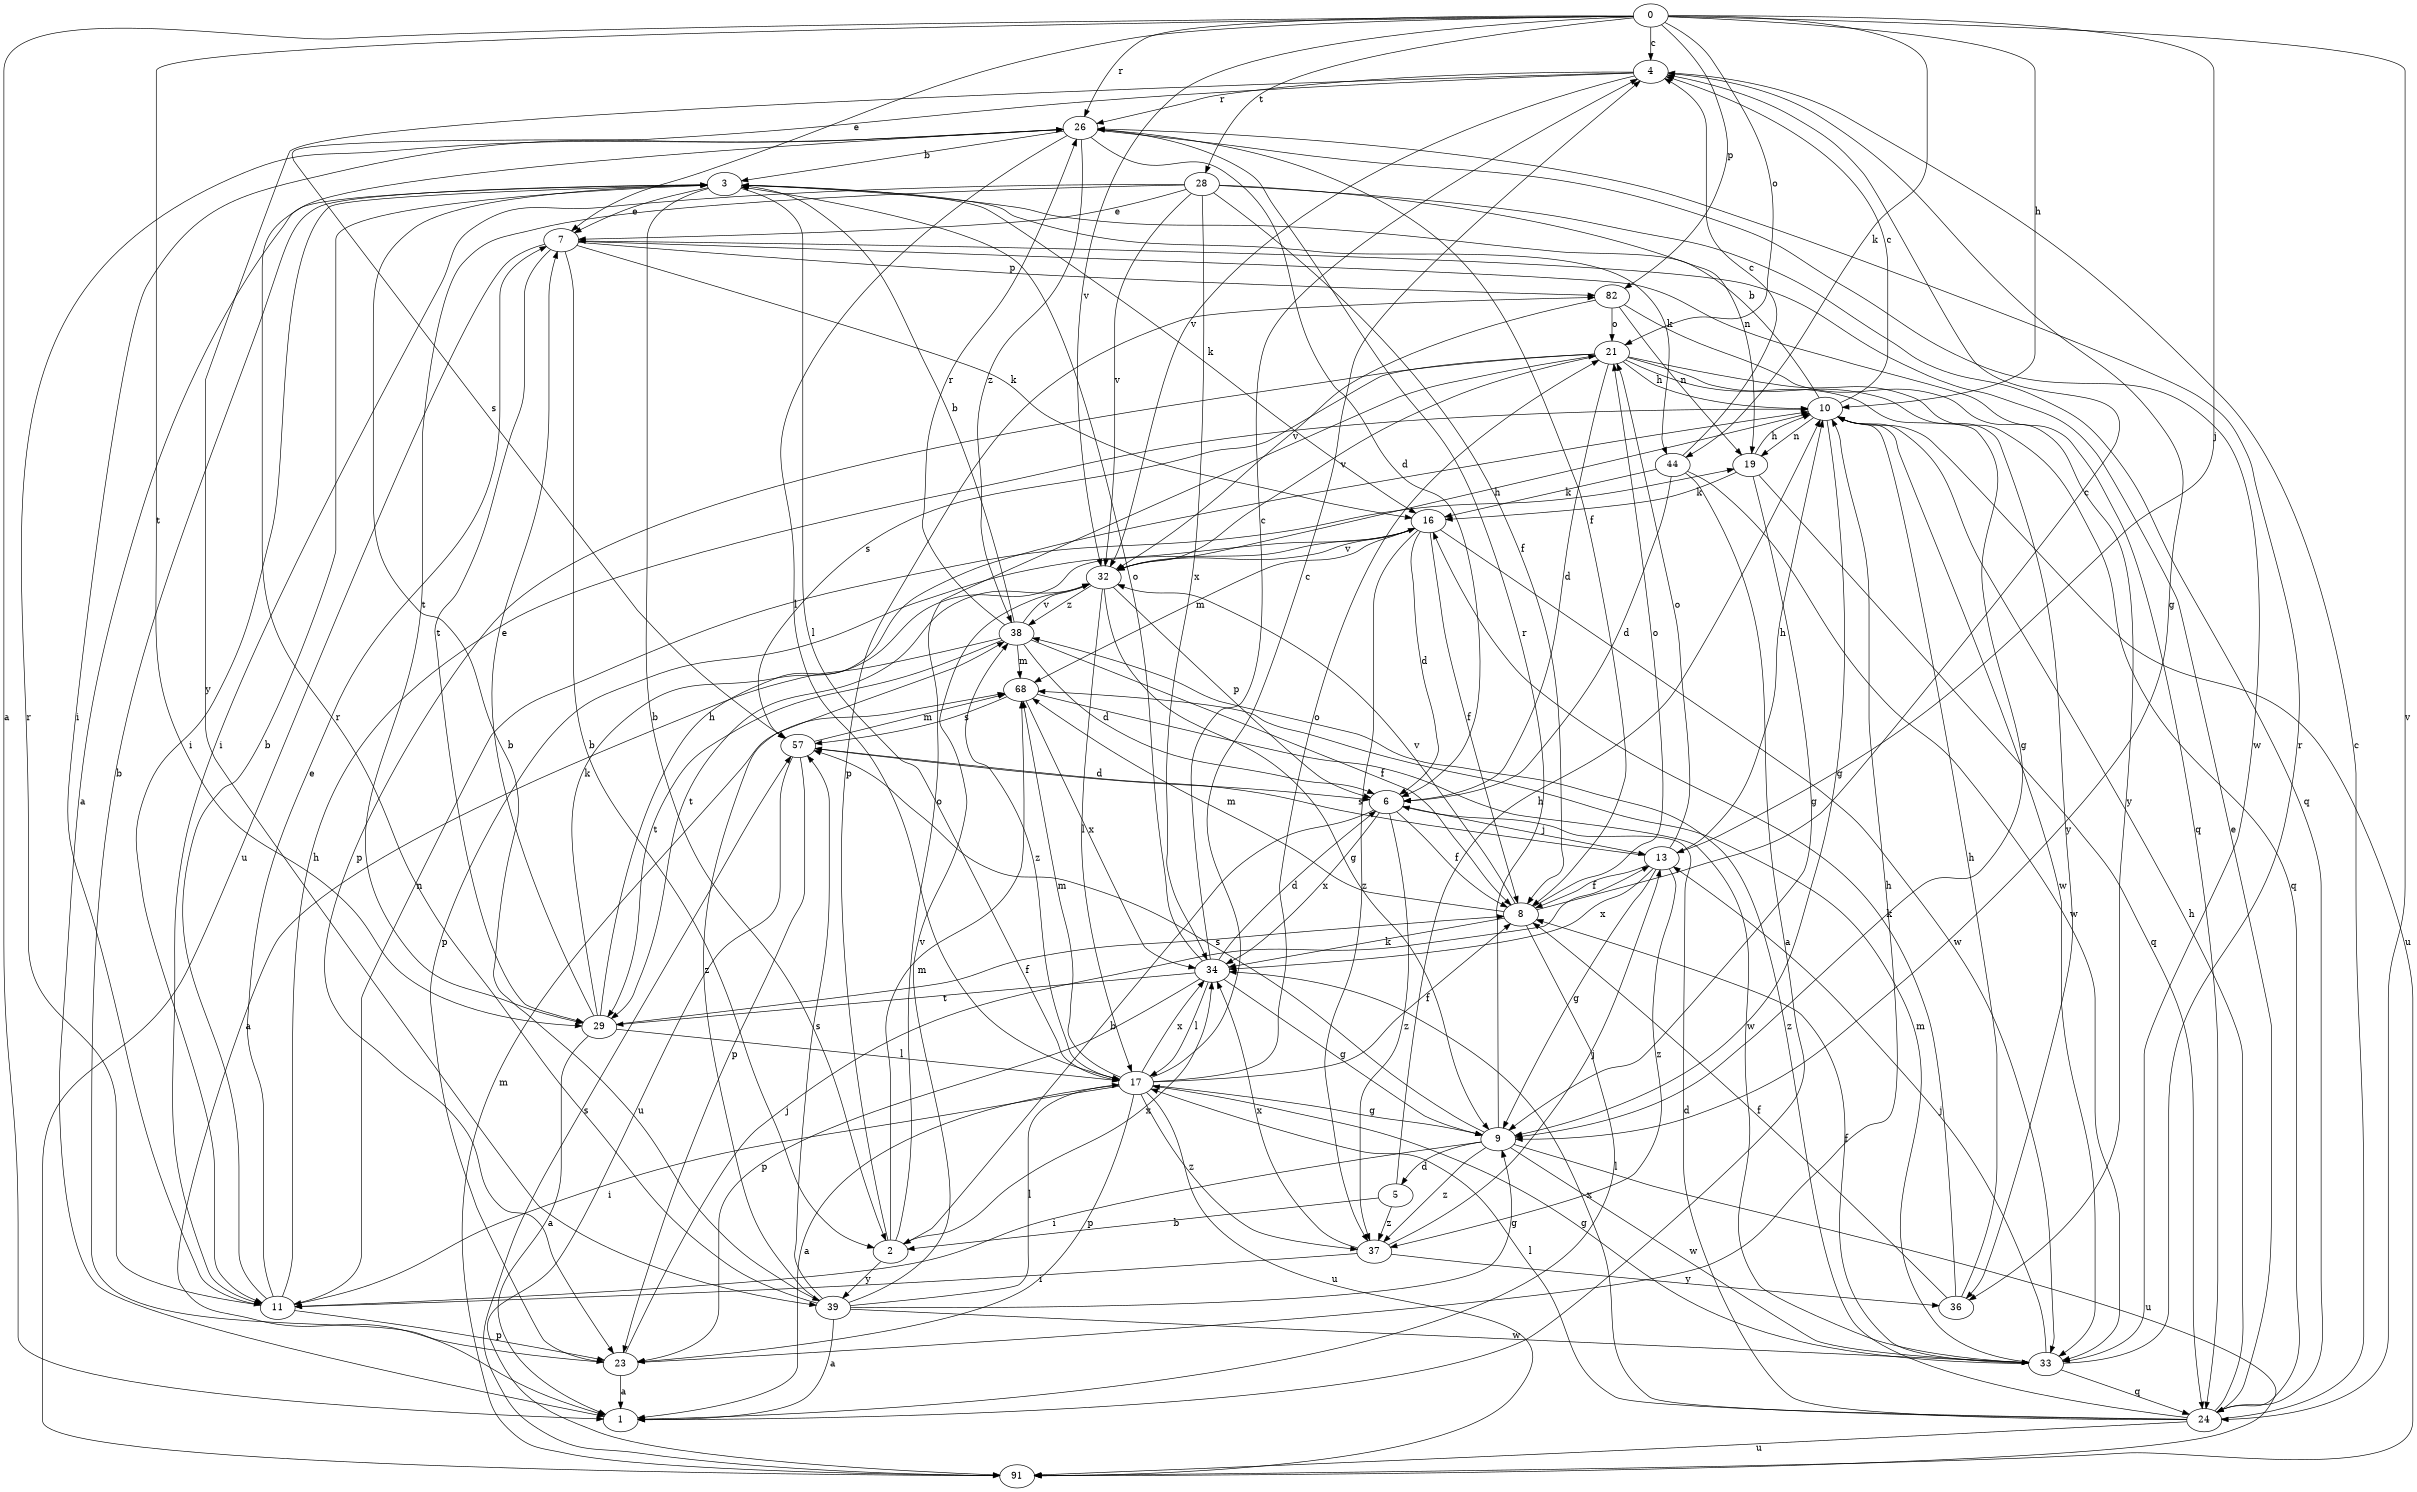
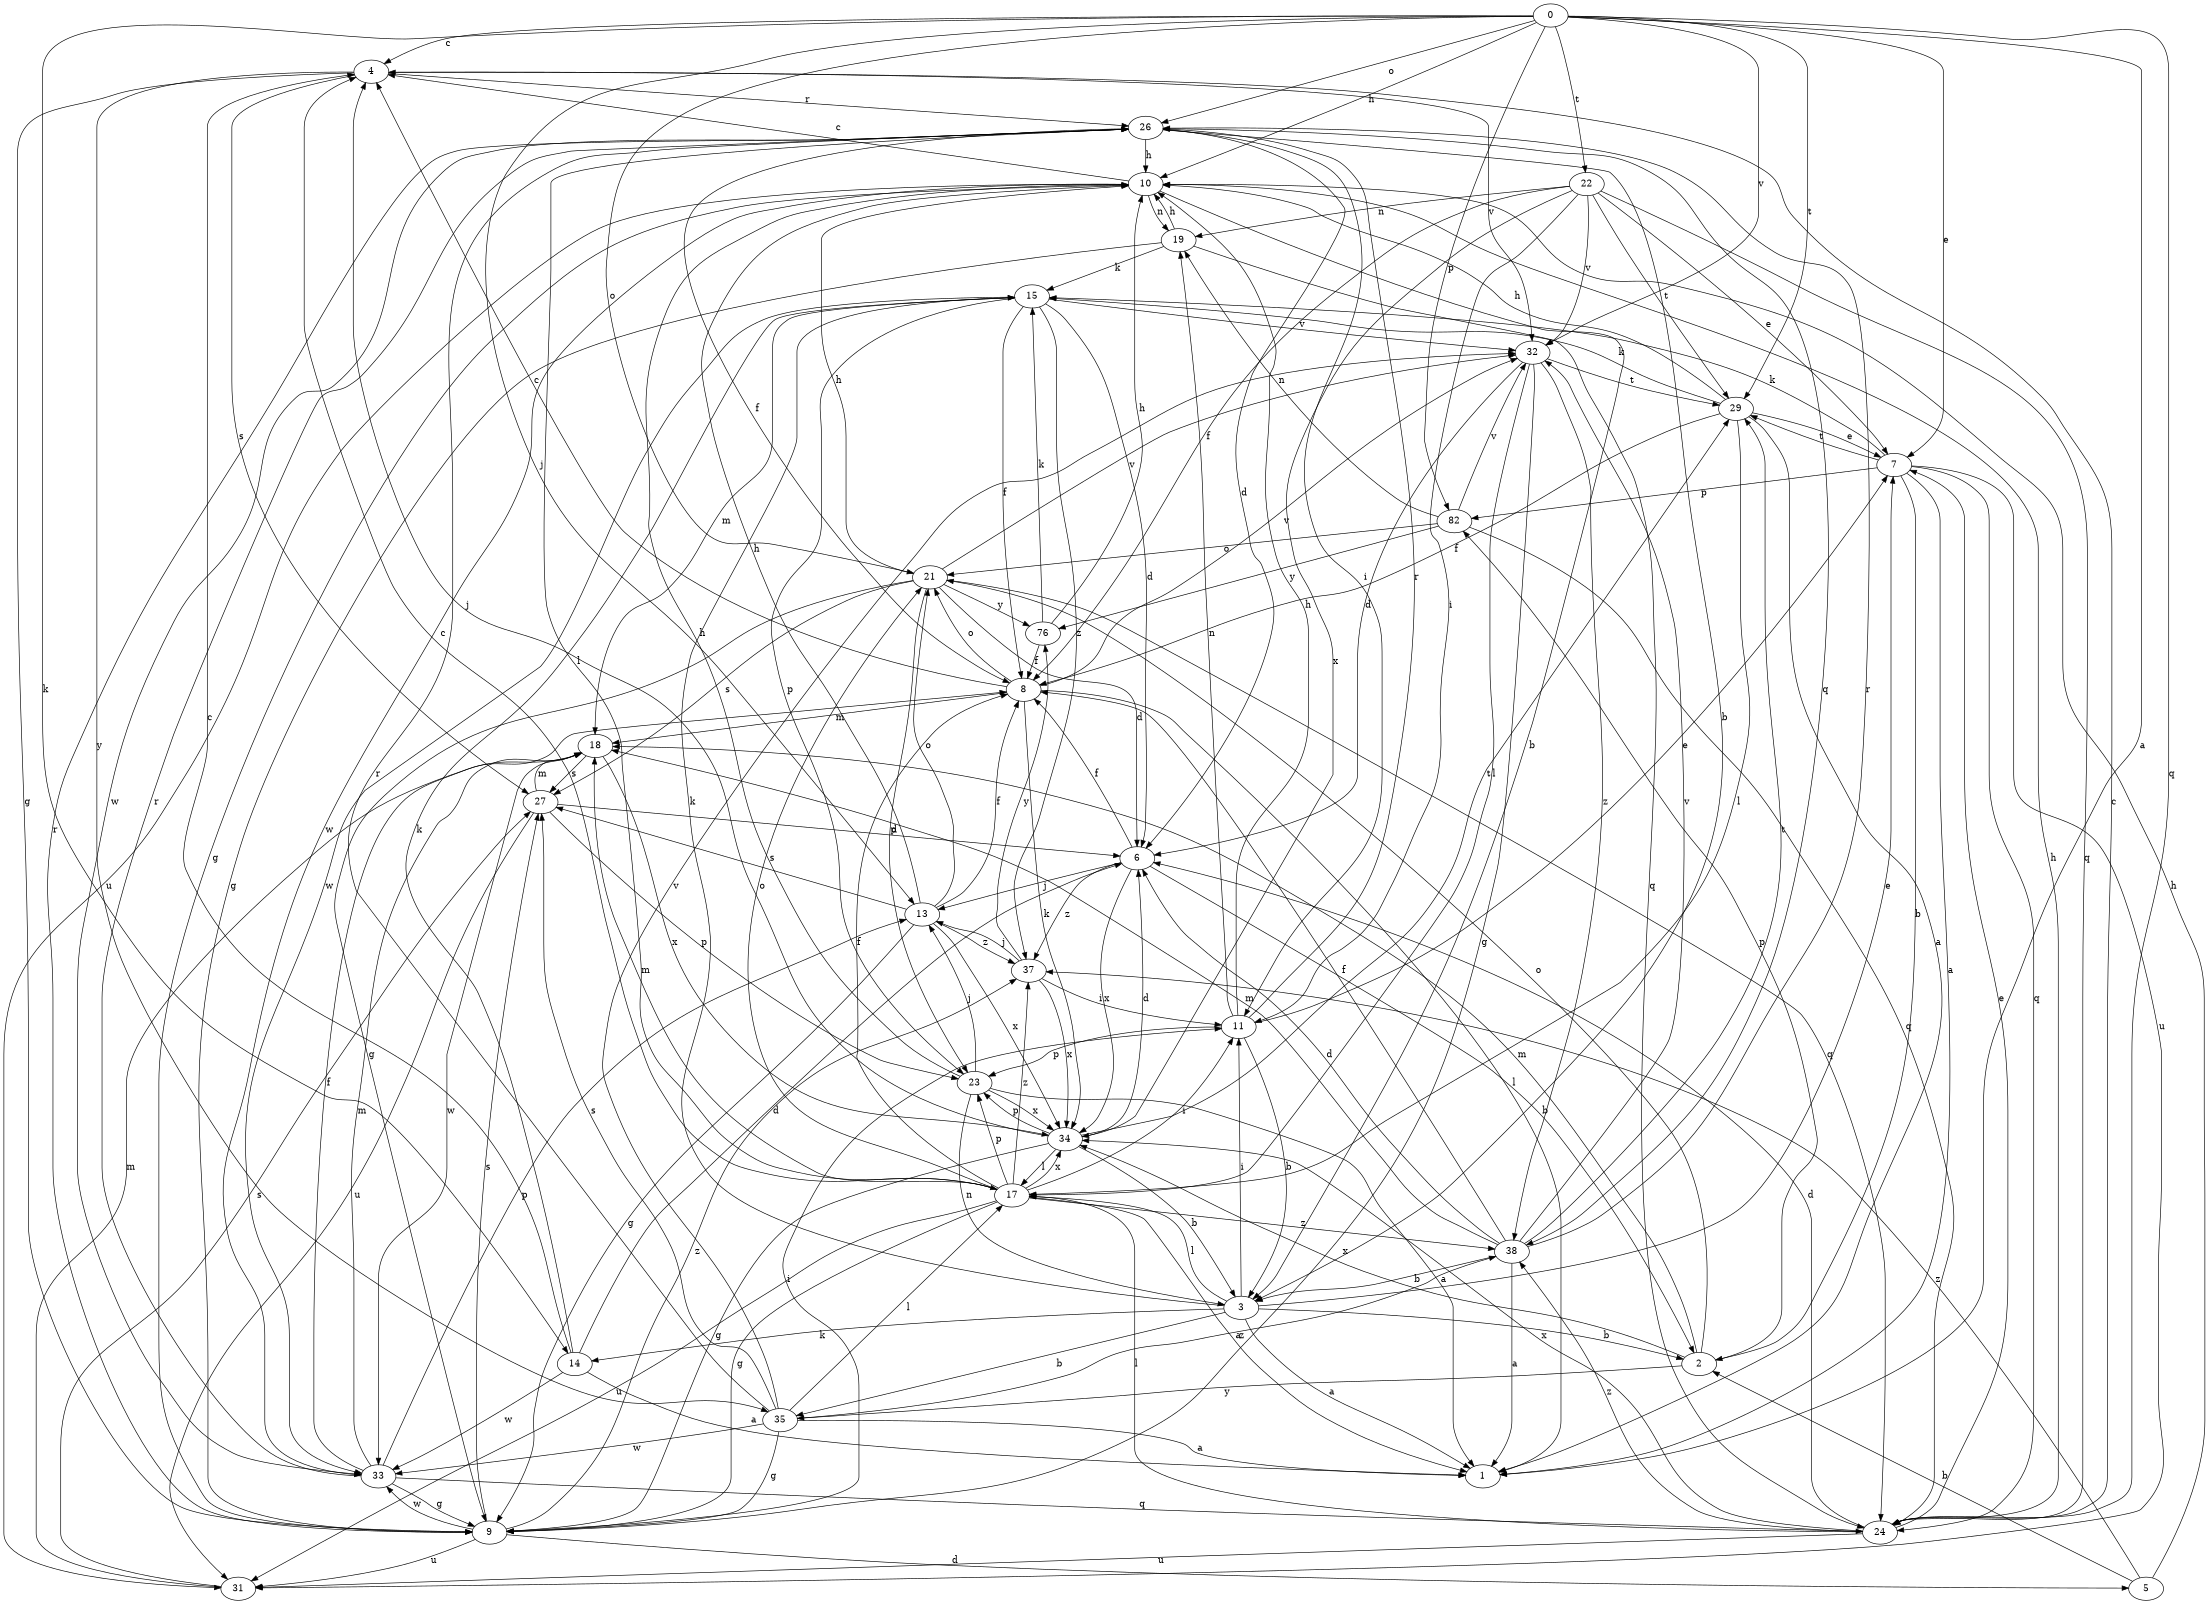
(1121, 72) -> (1391, 72)
(1202, 184) -> (1587, 184)
(991, 381) -> (1826, 690)
(1673, 465) -> (575, 1364)
(1461, 496) -> (1146, 153)
(1263, 521) -> (468, 605)
(1429, 521) -> (1032, 296)
(1136, 577) -> (1195, 1224)
(1021, 690) -> (595, 746)
(1237, 690) -> (1369, 605)
(2408, 718) -> (2172, 774)
(798, 746) -> (541, 802)
(119, 774) -> (969, 1195)
none -> (1850, 932)
none -> (1015, 1104)
none -> (1949, 1109)
(1941, 1111) -> (525, 1195)
(1593, 1237) -> (430, 1505)
(833, 1308) -> (780, 1420)
(1956, 1308) -> (1043, 634)
(1017, 1476) -> (238, 1589)
